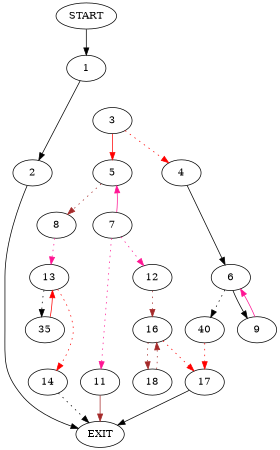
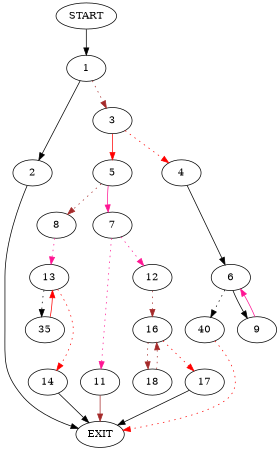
none -> (98, 91)
(117, 203) -> (108, 195)
(205, 352) -> (212, 408)
(71, 405) -> (71, 405)
